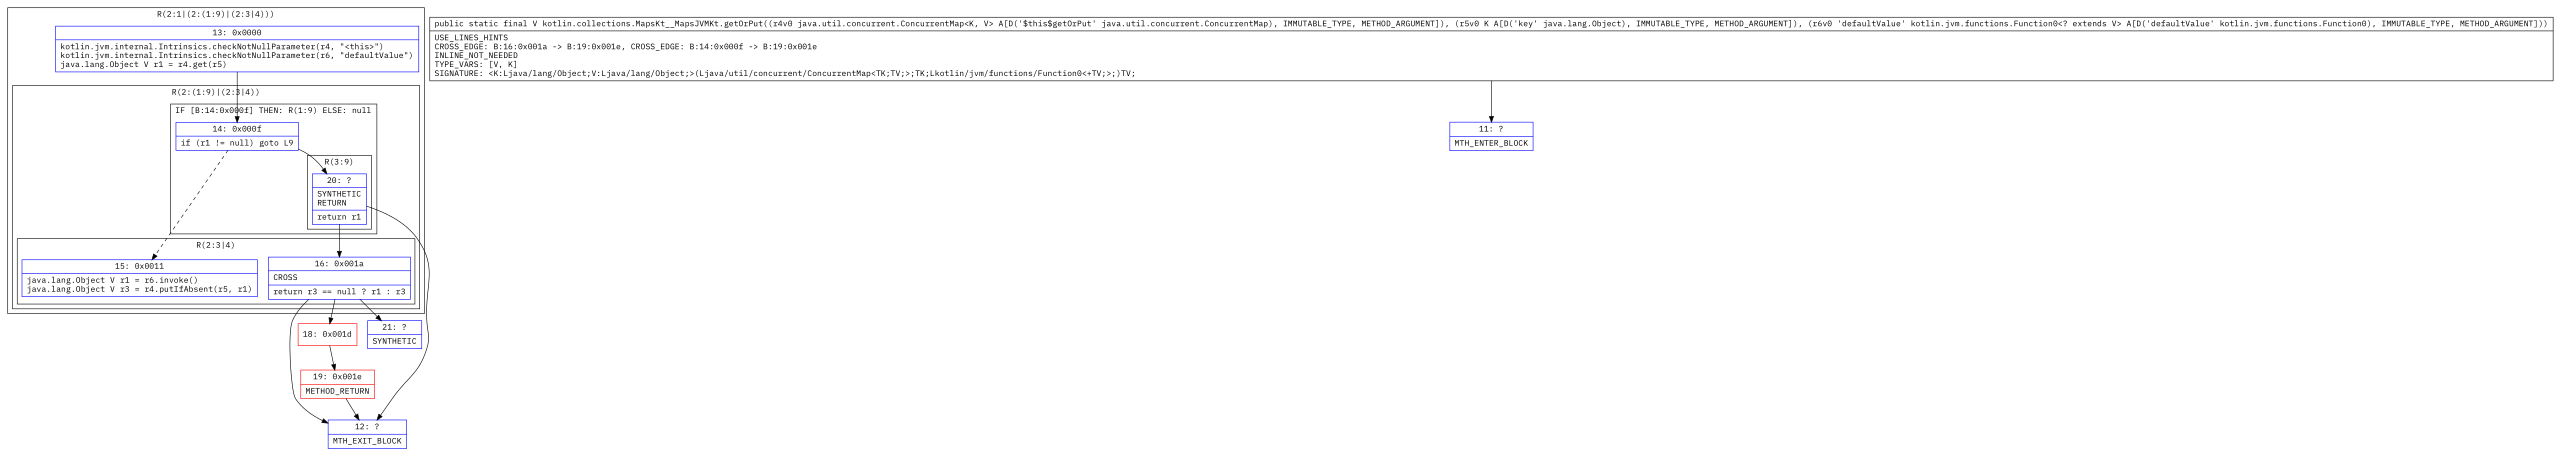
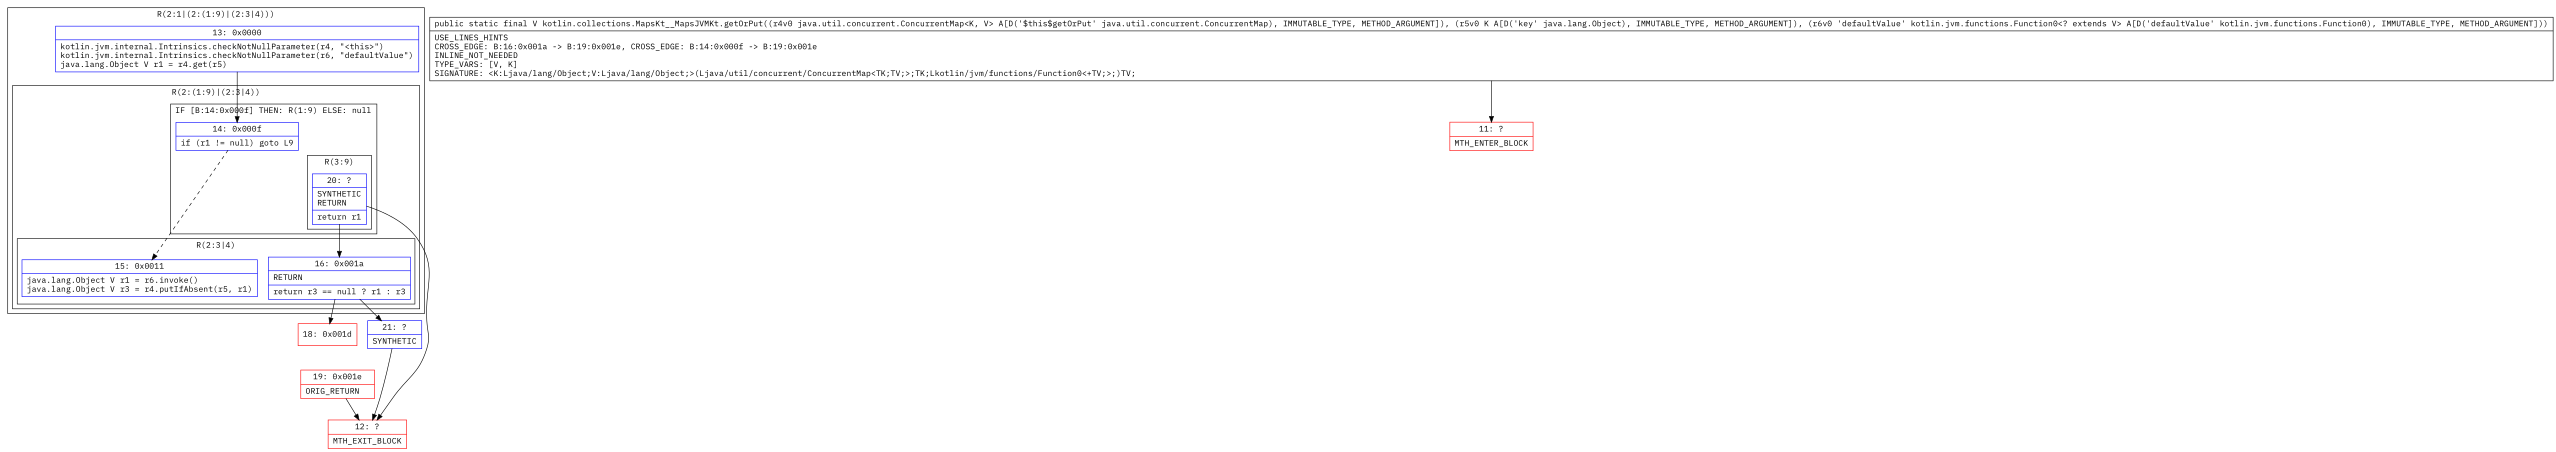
(1491, 136) -> (1491, 136)
(315, 160) -> none
(286, 278) -> (288, 278)
(332, 355) -> none
(290, 364) -> (384, 382)
(338, 391) -> (333, 391)
(367, 434) -> (367, 434)
